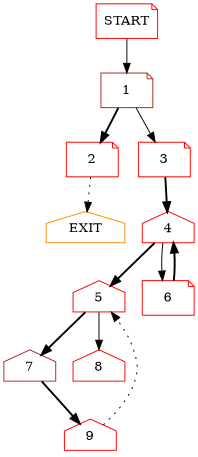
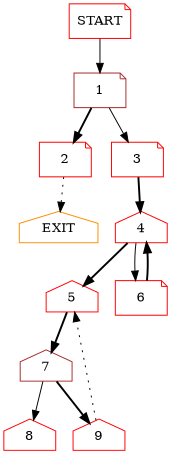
(99, 326) -> (39, 396)
